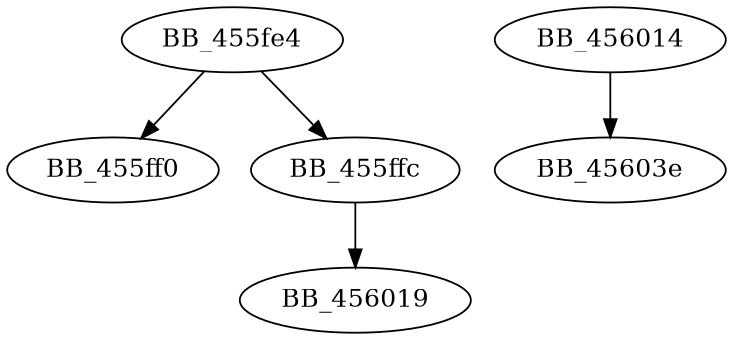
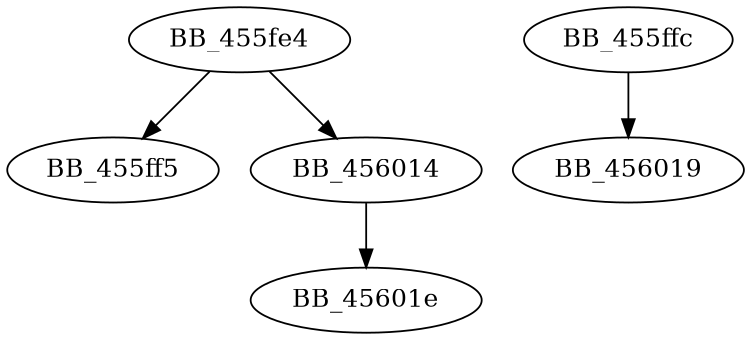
(287, 98) -> (297, 99)
(113, 170) -> (113, 170)
(610, 170) -> (366, 300)
